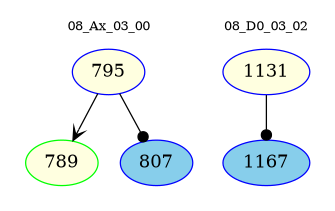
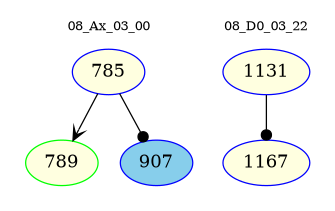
(266, 27) -> (266, 27)
(109, 72) -> (109, 72)
(157, 163) -> (157, 163)
(266, 163) -> (266, 163)
